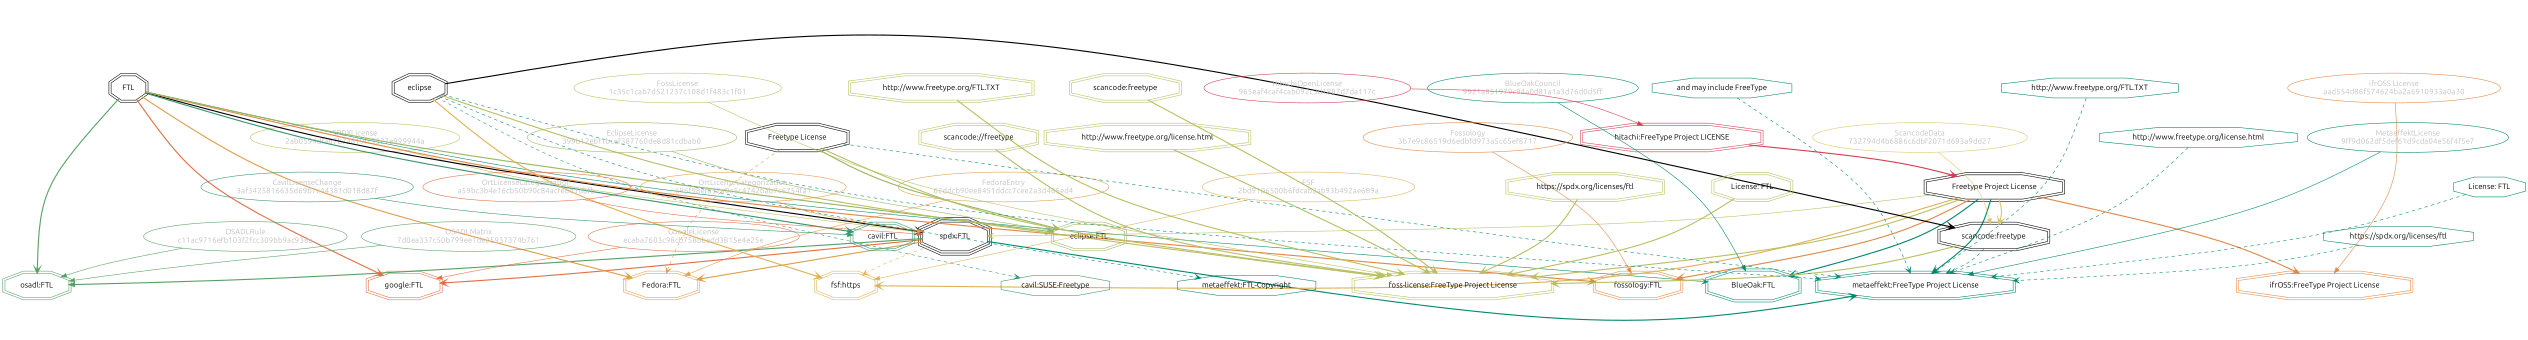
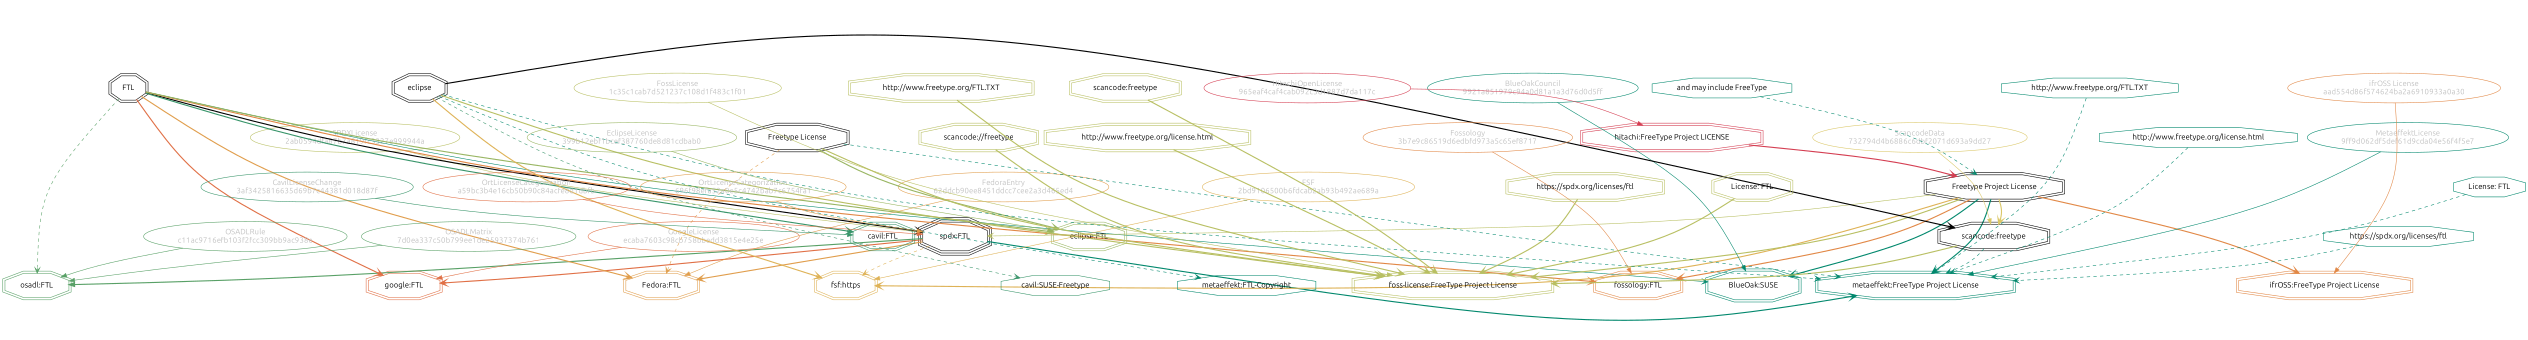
(1839, 168) -> (1870, 123)
(58, 174) -> (58, 174)
(1753, 285) -> (1753, 285)
